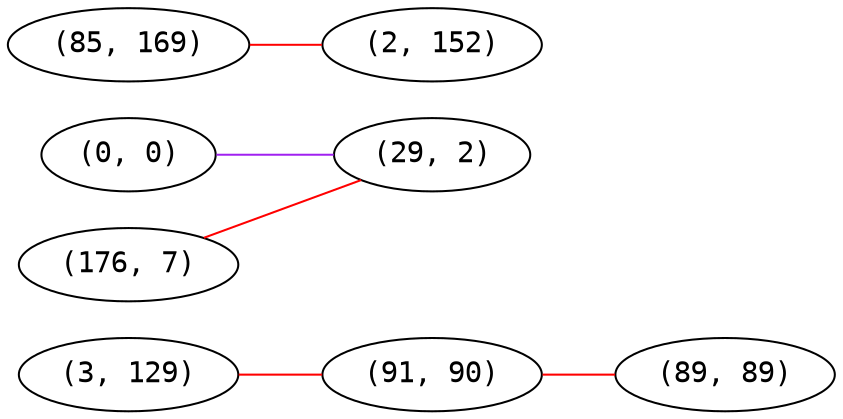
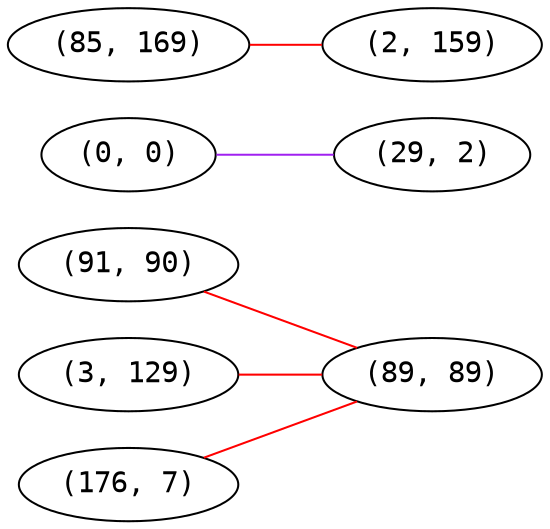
(432, 45) -> (432, 45)
(283, 209) -> (280, 430)
(280, 375) -> (280, 375)
